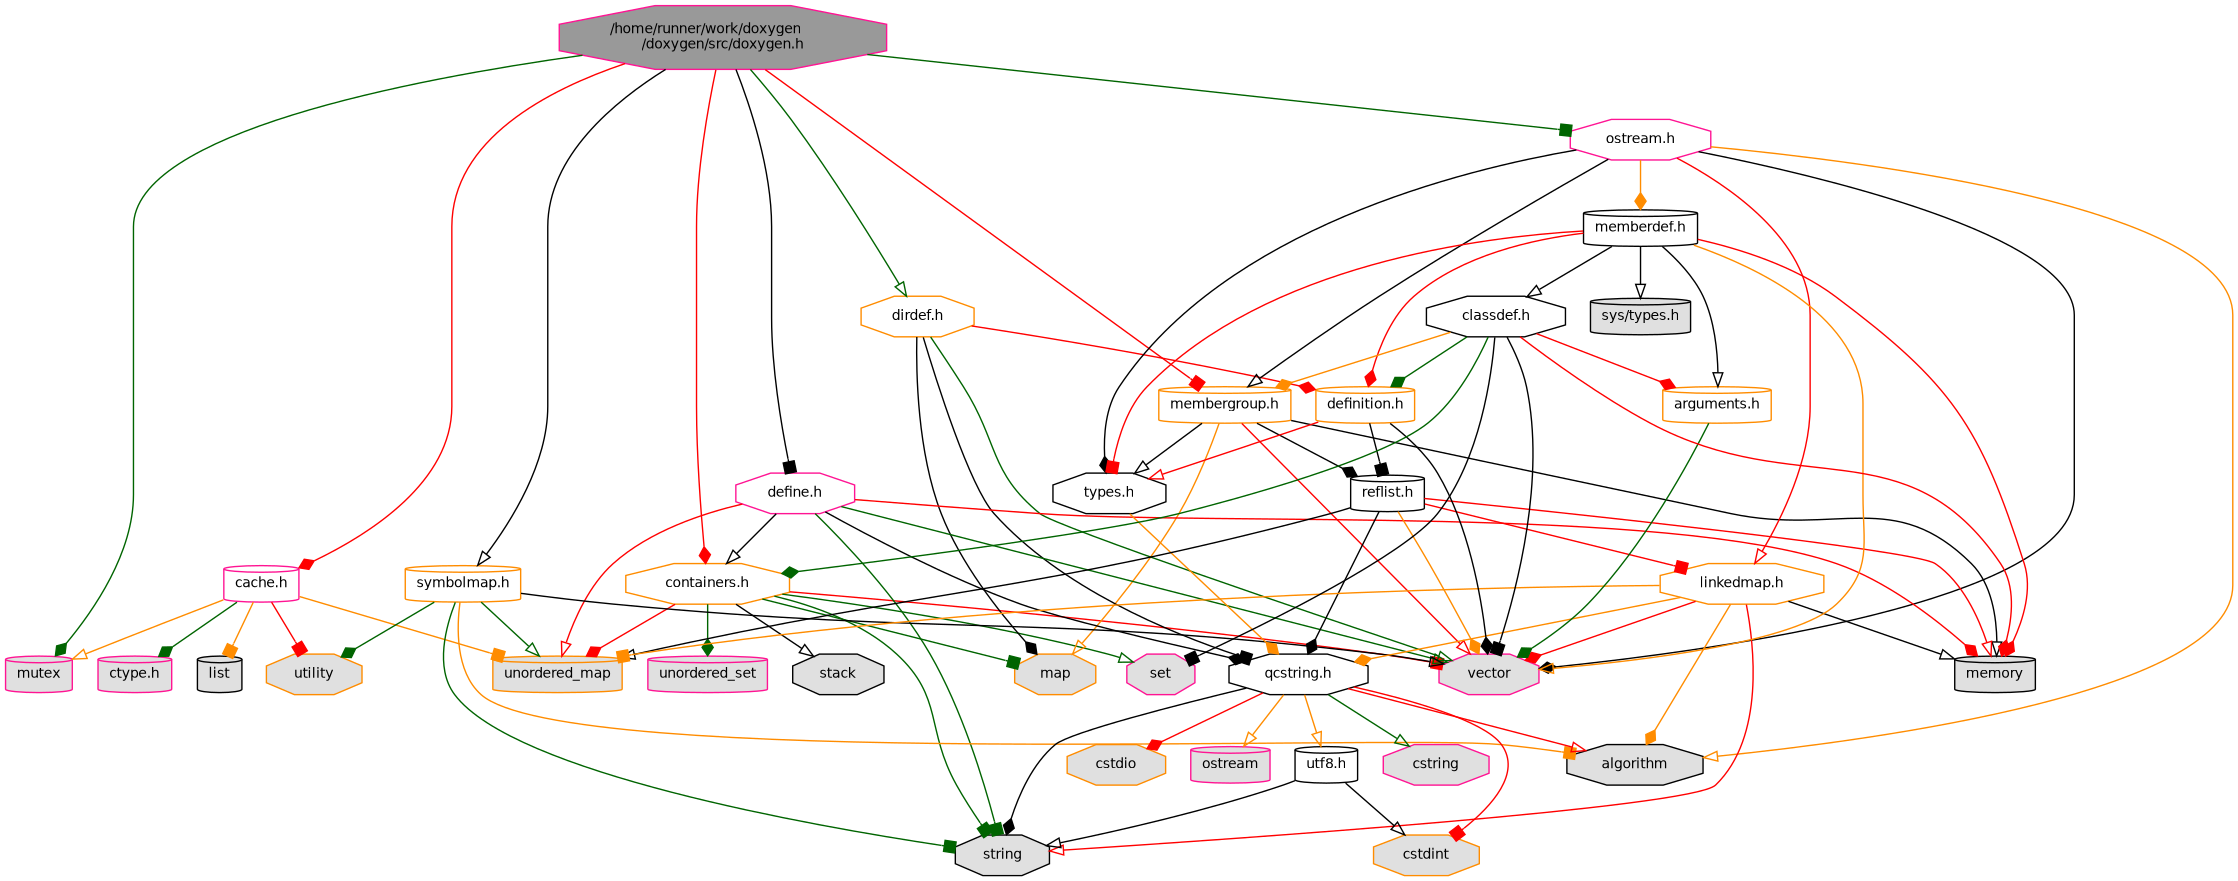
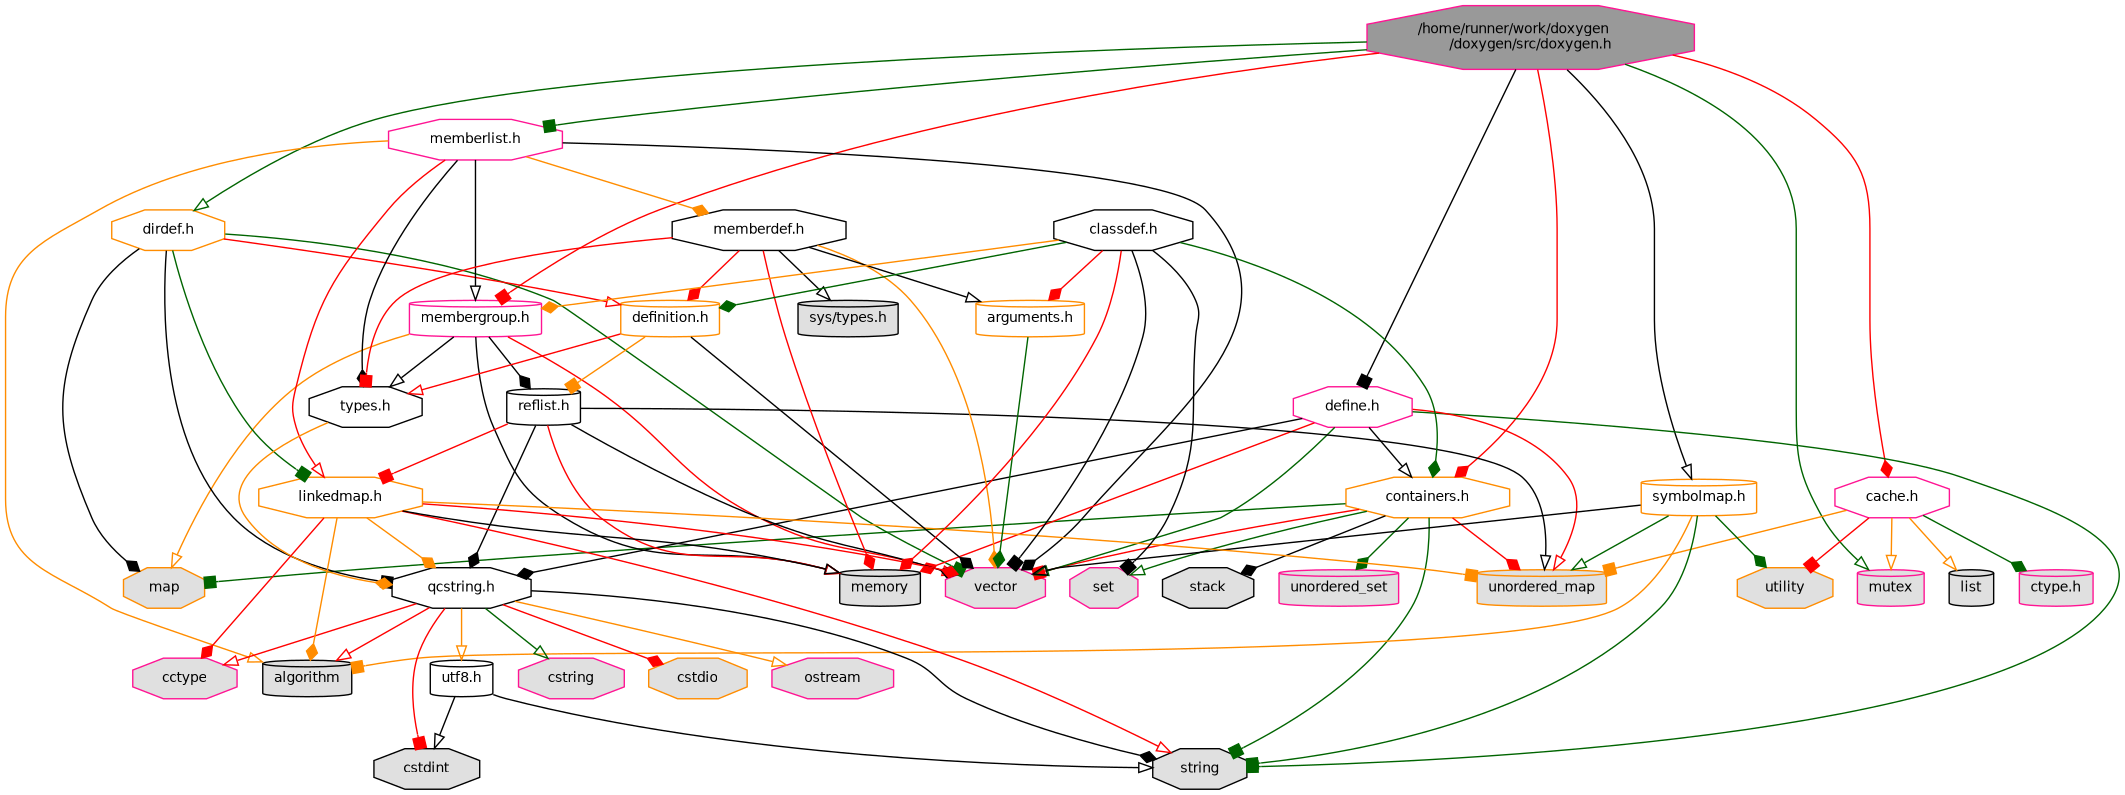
(1641, 140) -> (475, 140)
(145, 195) -> (1796, 277)
(1641, 228) -> (759, 230)
(1576, 268) -> none
(1136, 353) -> (397, 264)
none -> (216, 371)
(1225, 405) -> (475, 319)
(1375, 442) -> (612, 359)
(1864, 531) -> (952, 368)
(1125, 548) -> (596, 329)
(1435, 575) -> (704, 494)
(261, 584) -> (1892, 497)
(244, 623) -> (1928, 539)
(769, 626) -> (1321, 542)
none -> (185, 678)
(1230, 765) -> (833, 678)
(1635, 765) -> (307, 678)
(1426, 855) -> (427, 769)
